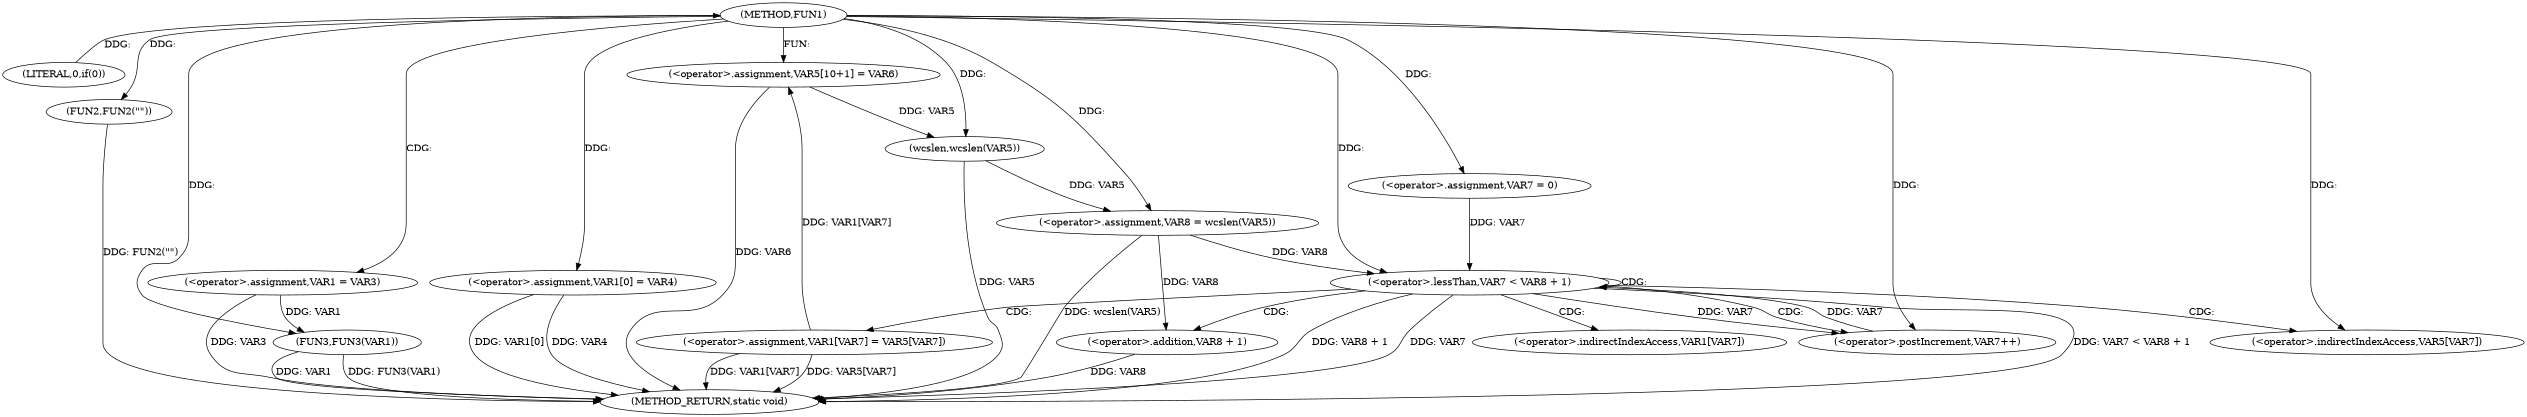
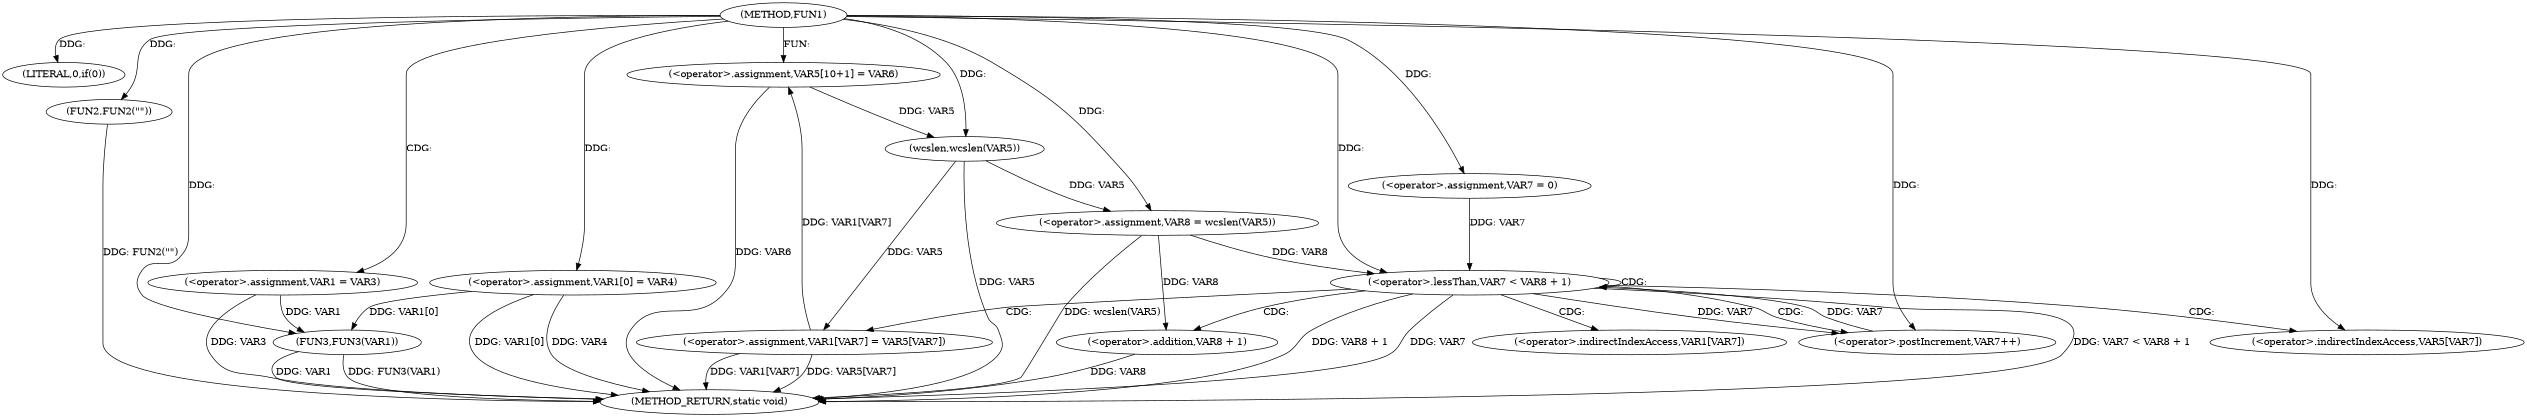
(390, 19) -> (380, 18)
none -> (892, 243)
none -> (409, 299)
